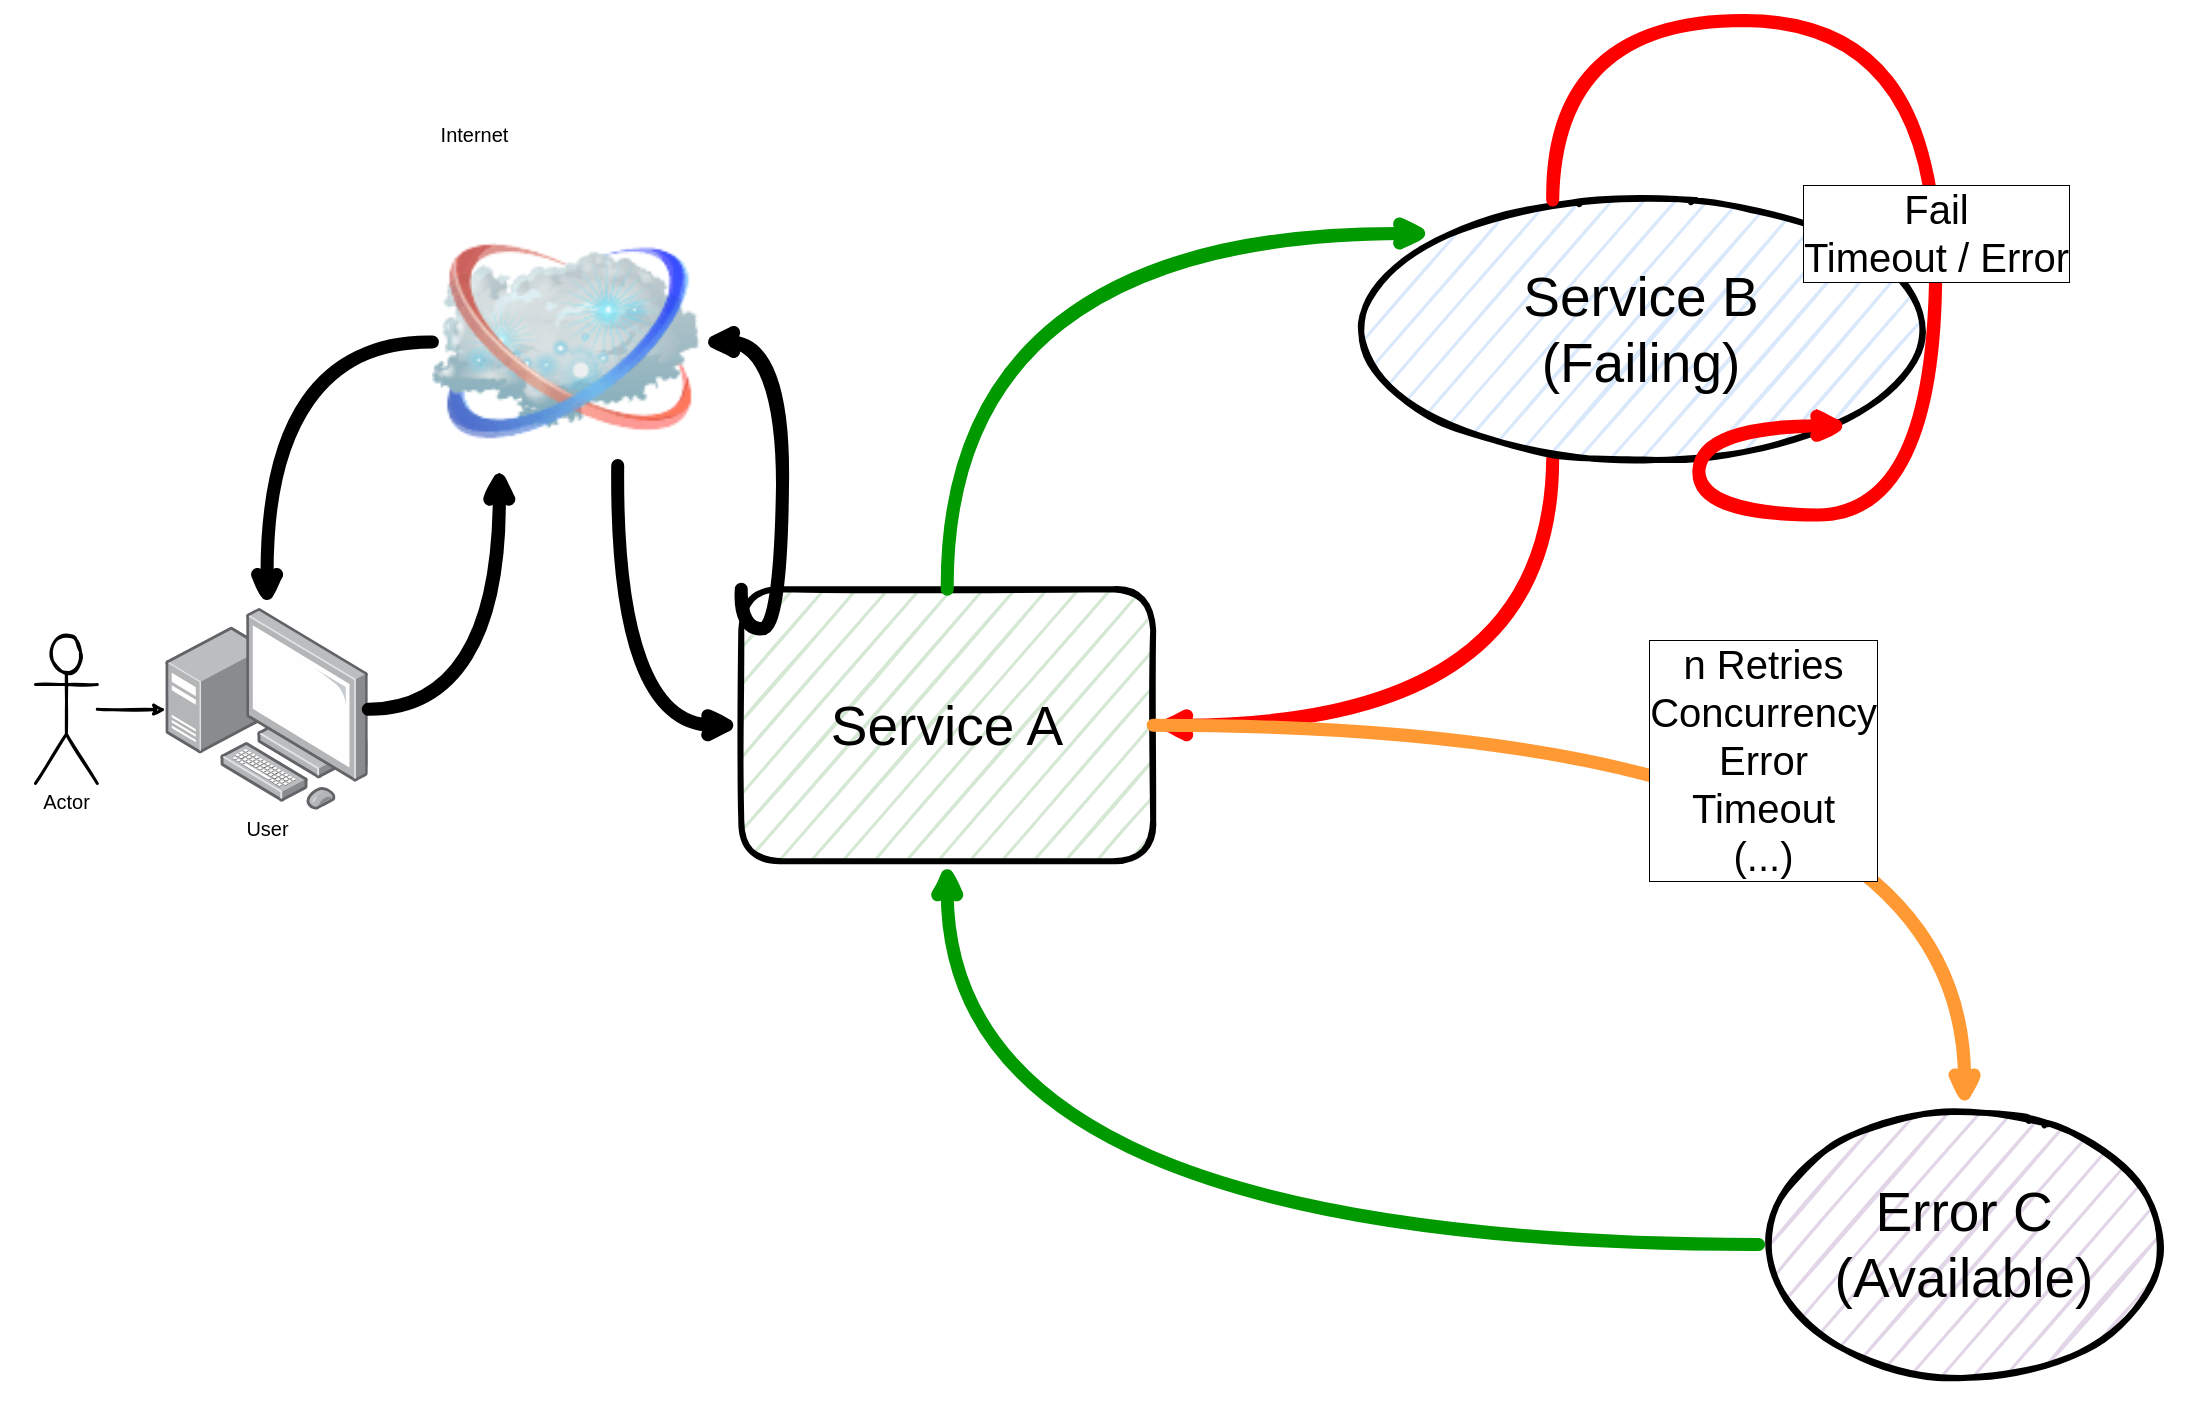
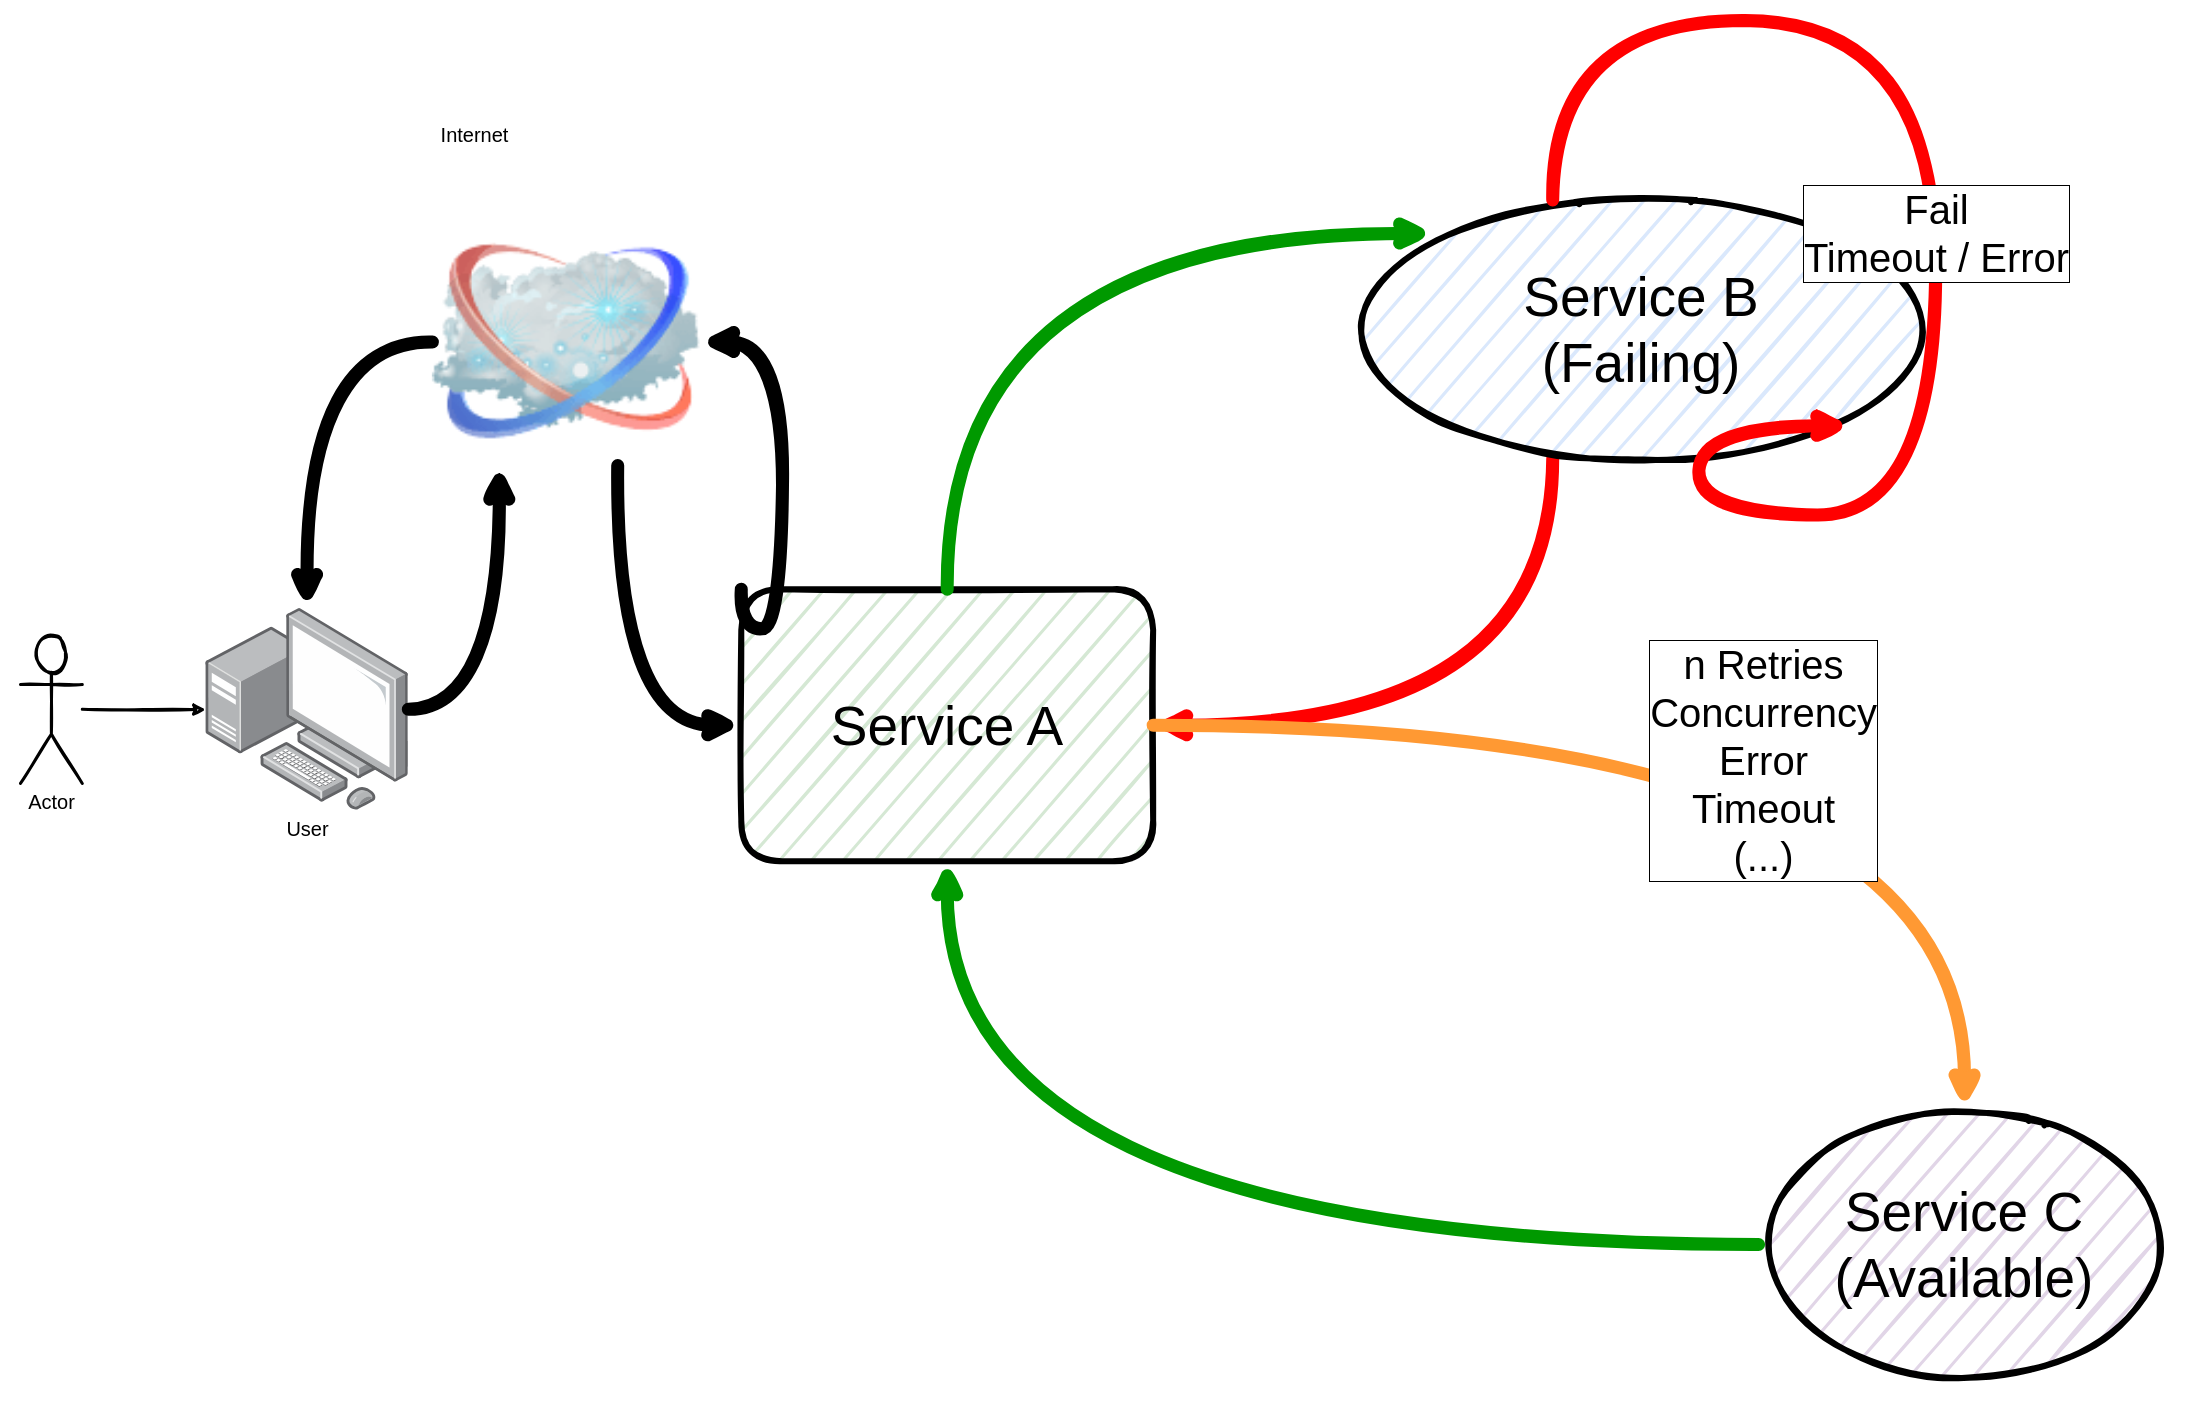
(66, 709) -> (51, 709)
(267, 709) -> (307, 709)
(1965, 1245) -> (1965, 1245)
